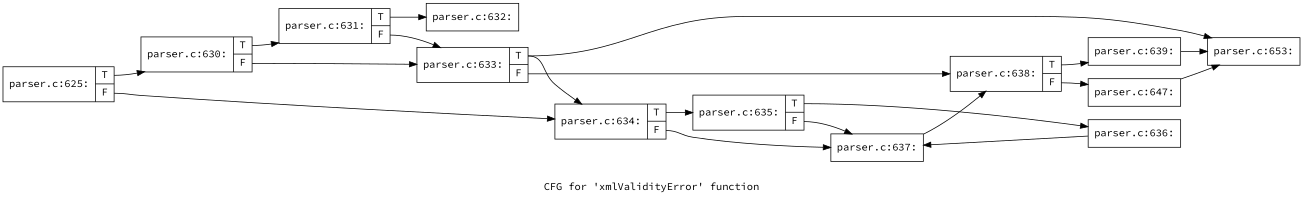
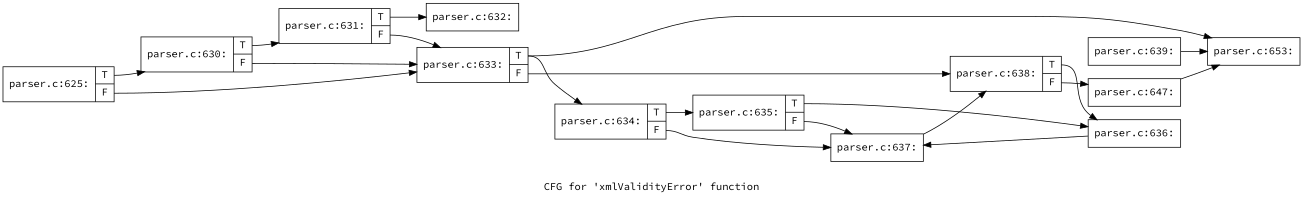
(1071, 65) -> (1078, 89)
(331, 107) -> (262, 87)
